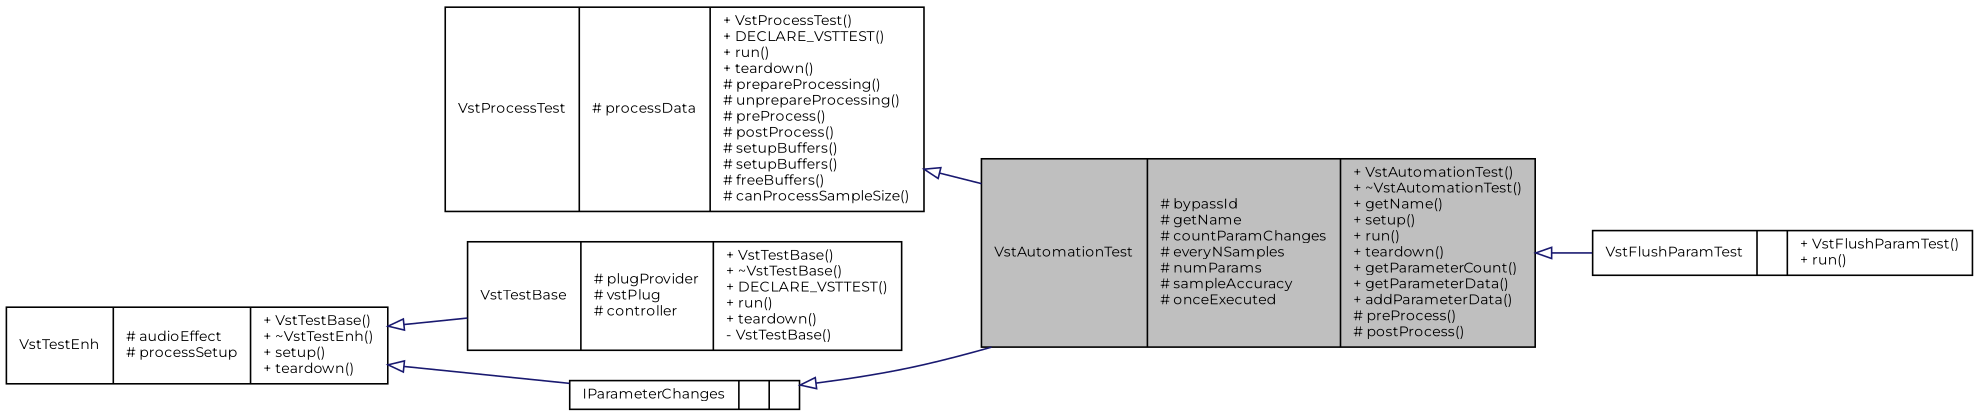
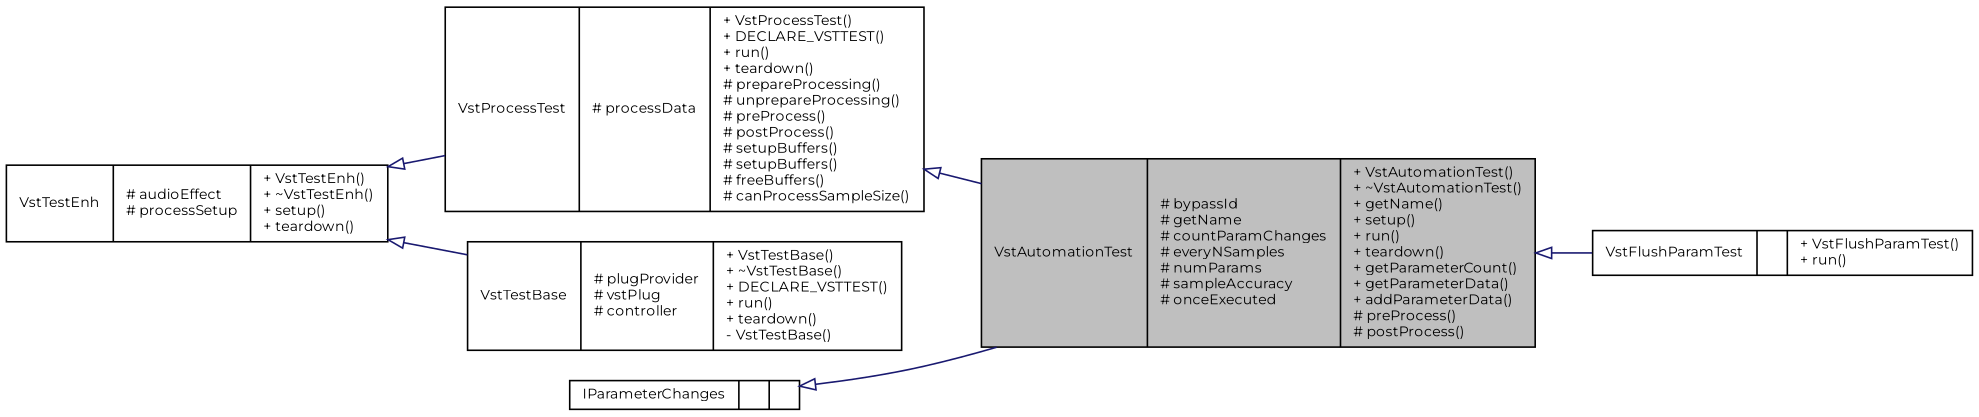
(318, 321) -> (314, 179)
(487, 375) -> (424, 160)
